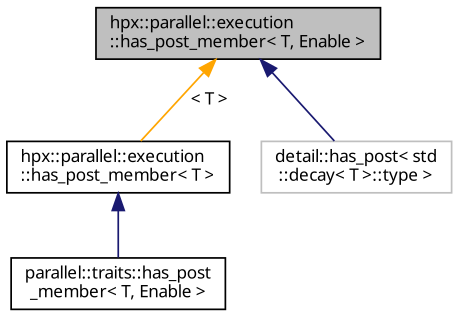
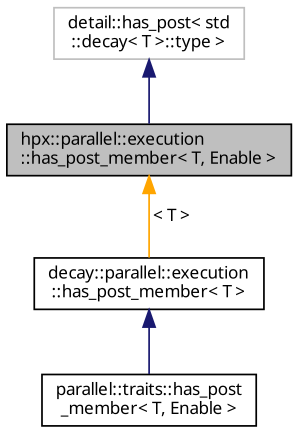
(303, 107) -> (149, 100)
(118, 167) -> (149, 284)
